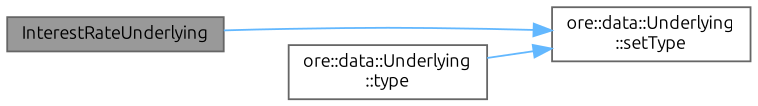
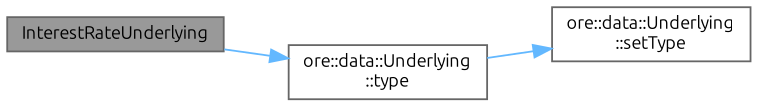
(379, 28) -> (247, 53)
